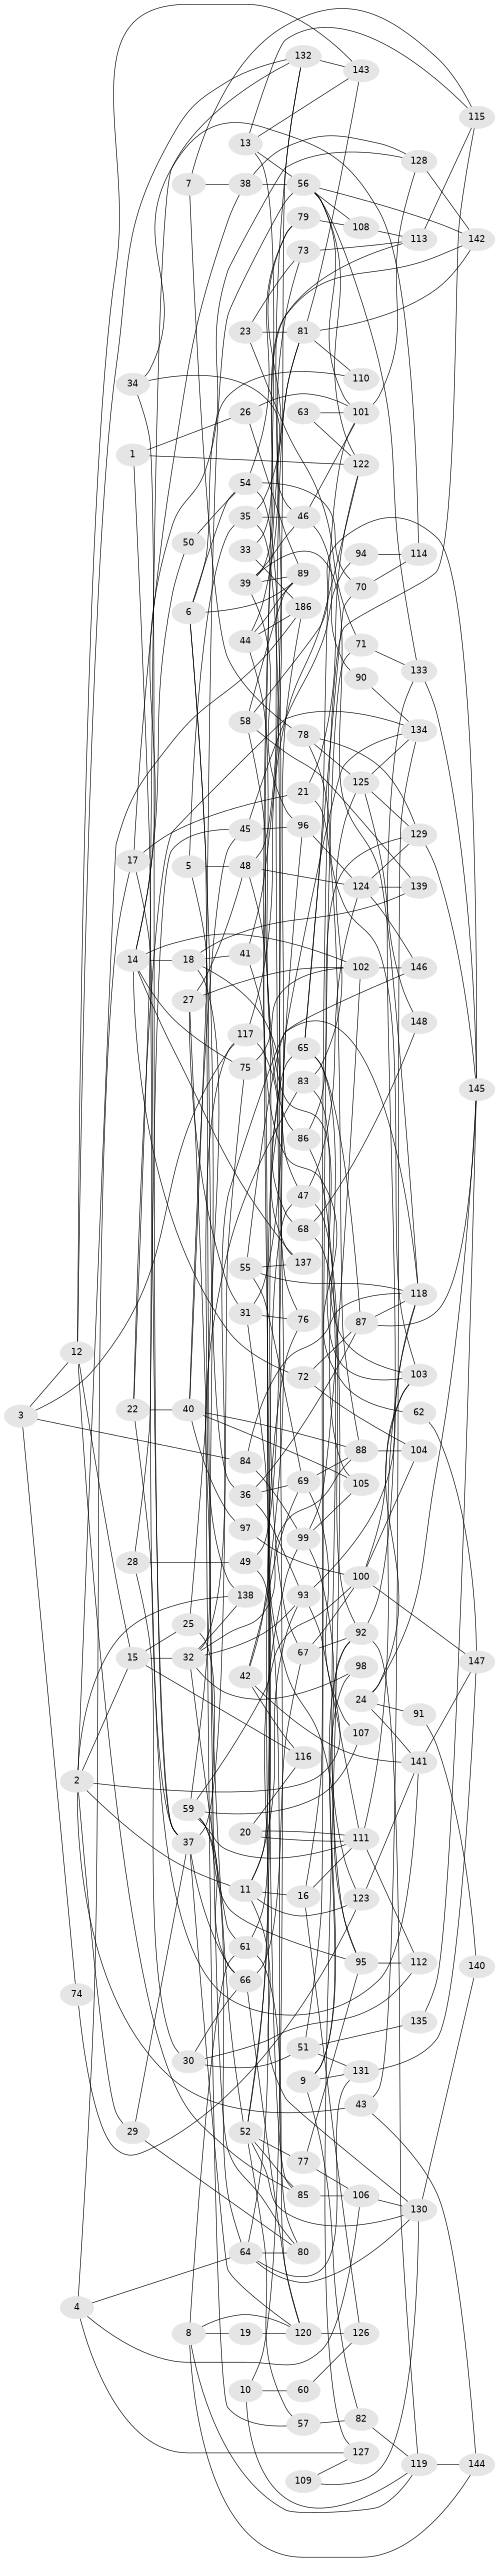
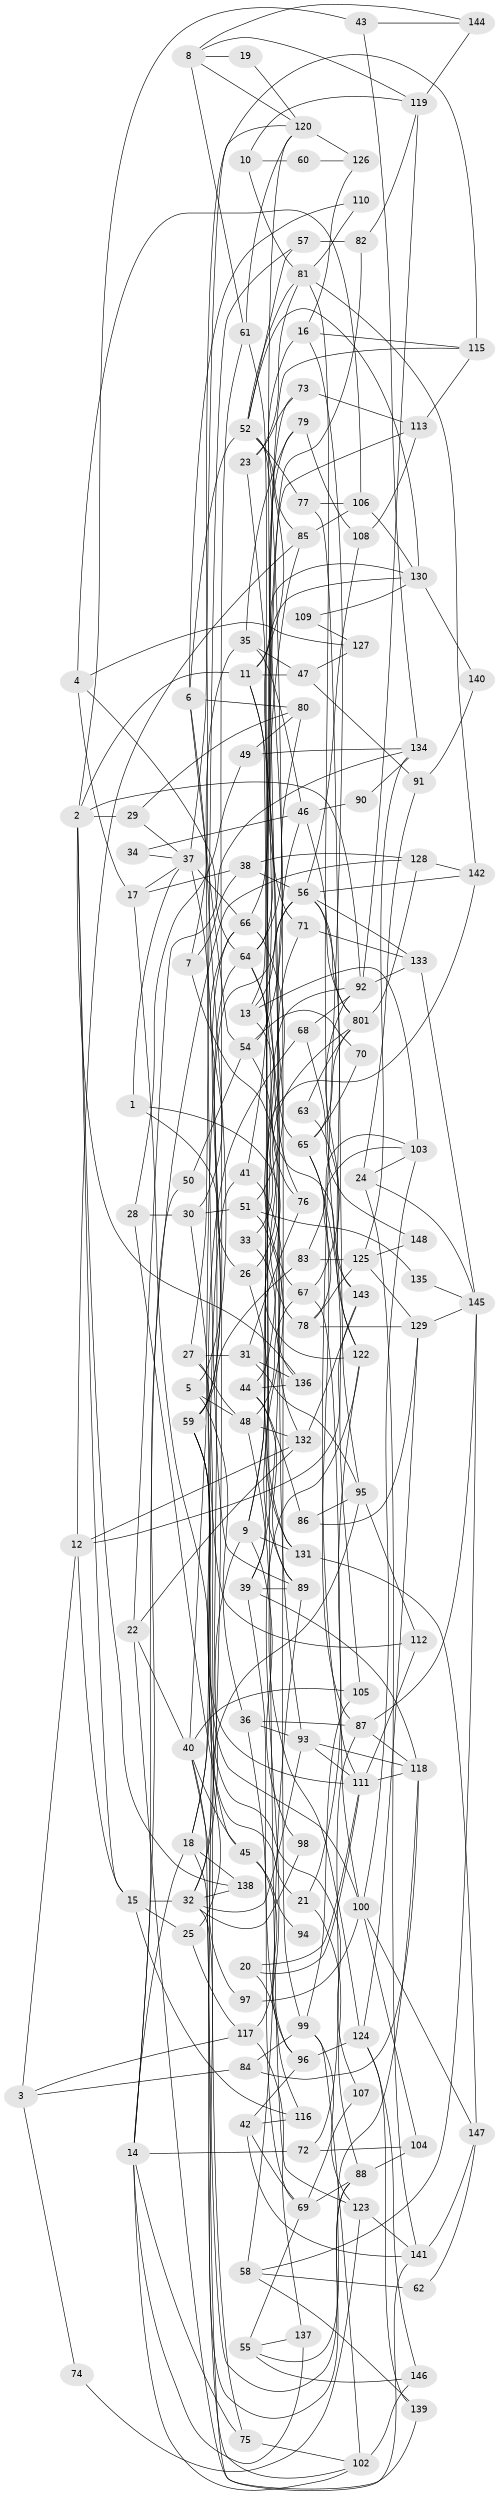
(361, 413) -> (361, 1021)
(419, 554) -> none
(303, 608) -> (303, 1384)
(335, 1050) -> (361, 729)
(228, 1198) -> (216, 1716)
